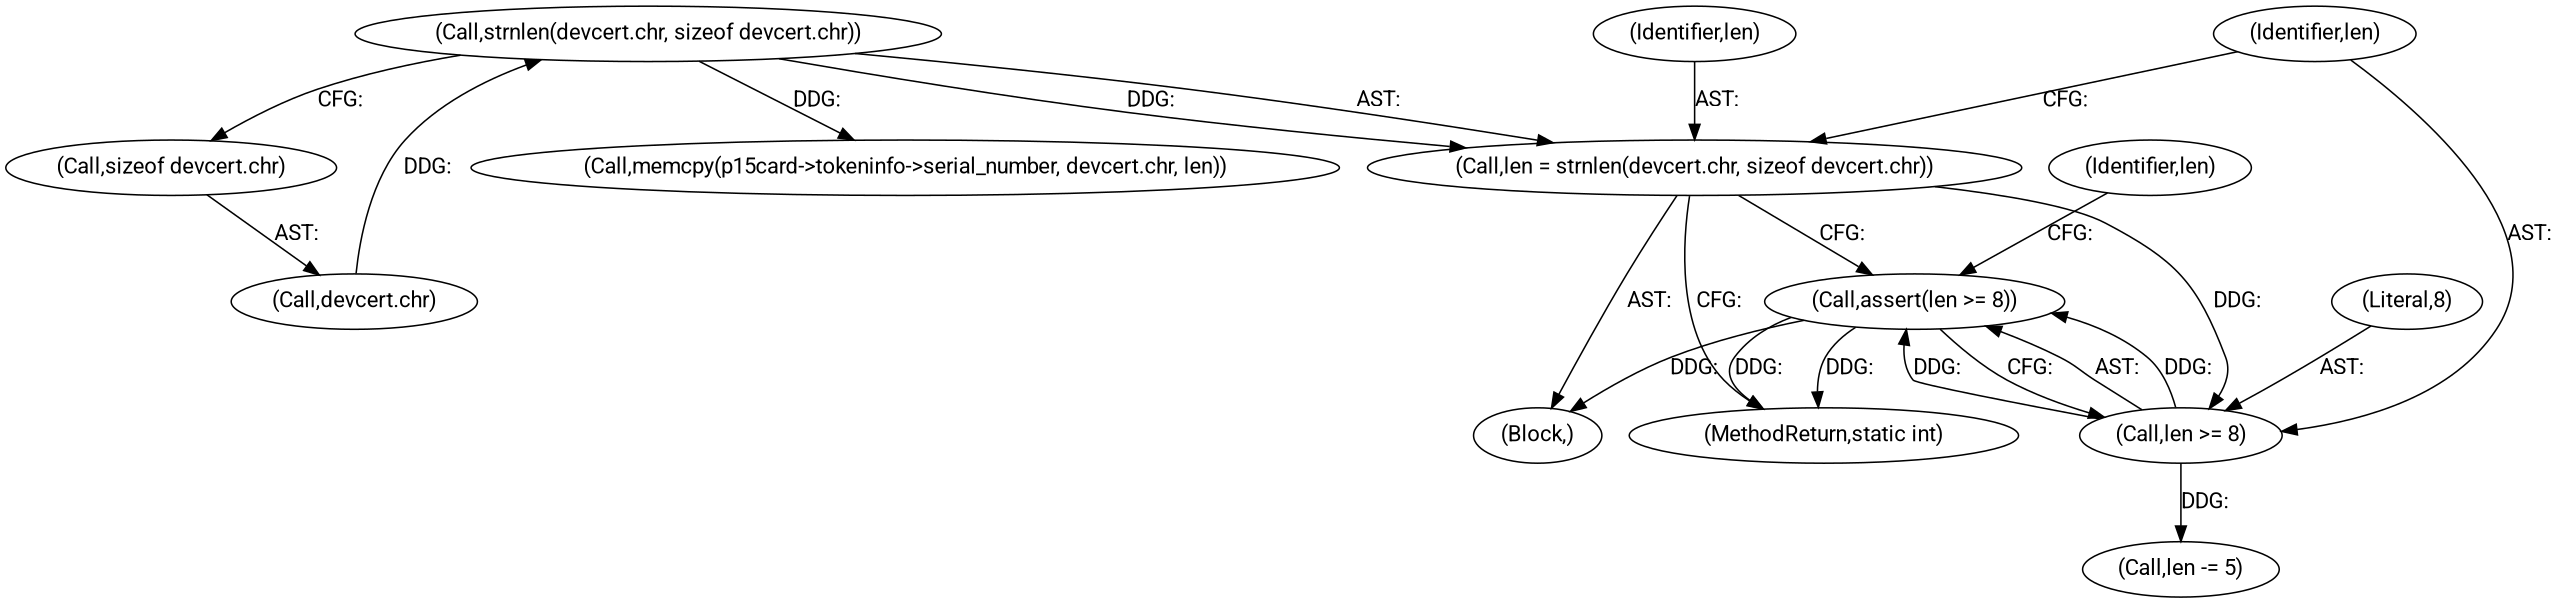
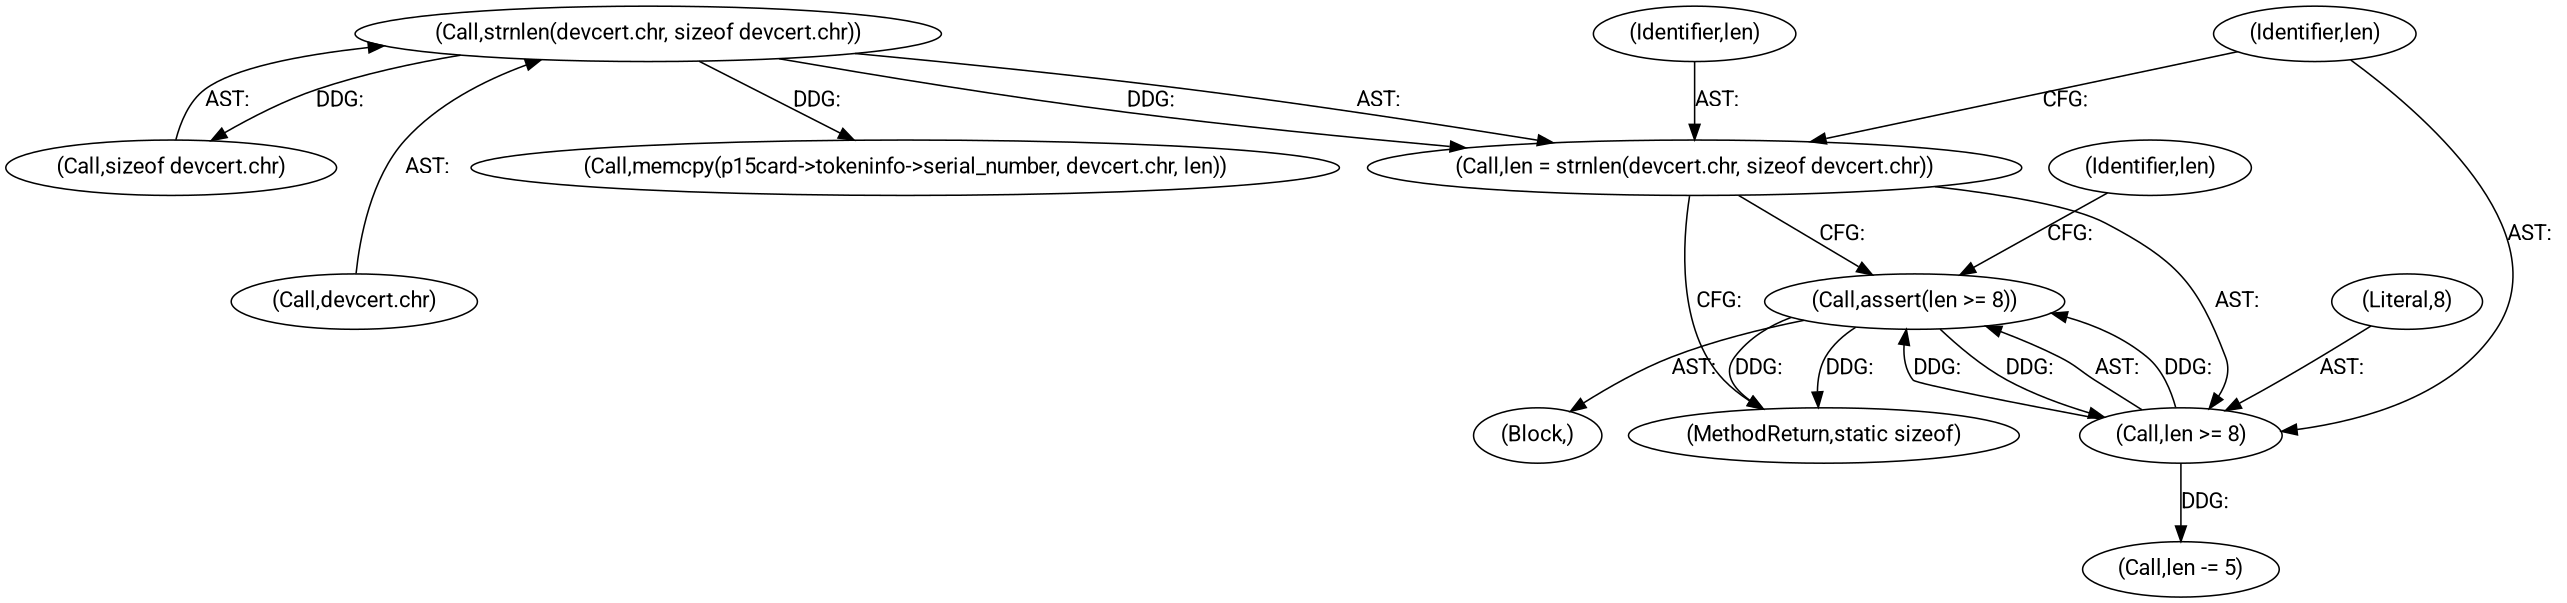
(344, 101) -> (344, 101)
(431, 168) -> (431, 168)
(257, 230) -> (255, 68)
(1615, 293) -> none
(2241, 302) -> (2241, 302)
(1698, 369) -> (1698, 369)
(2033, 369) -> (2033, 369)
(1824, 436) -> (1824, 436)
